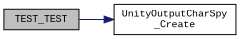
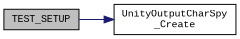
(41, 20) -> (41, 20)
